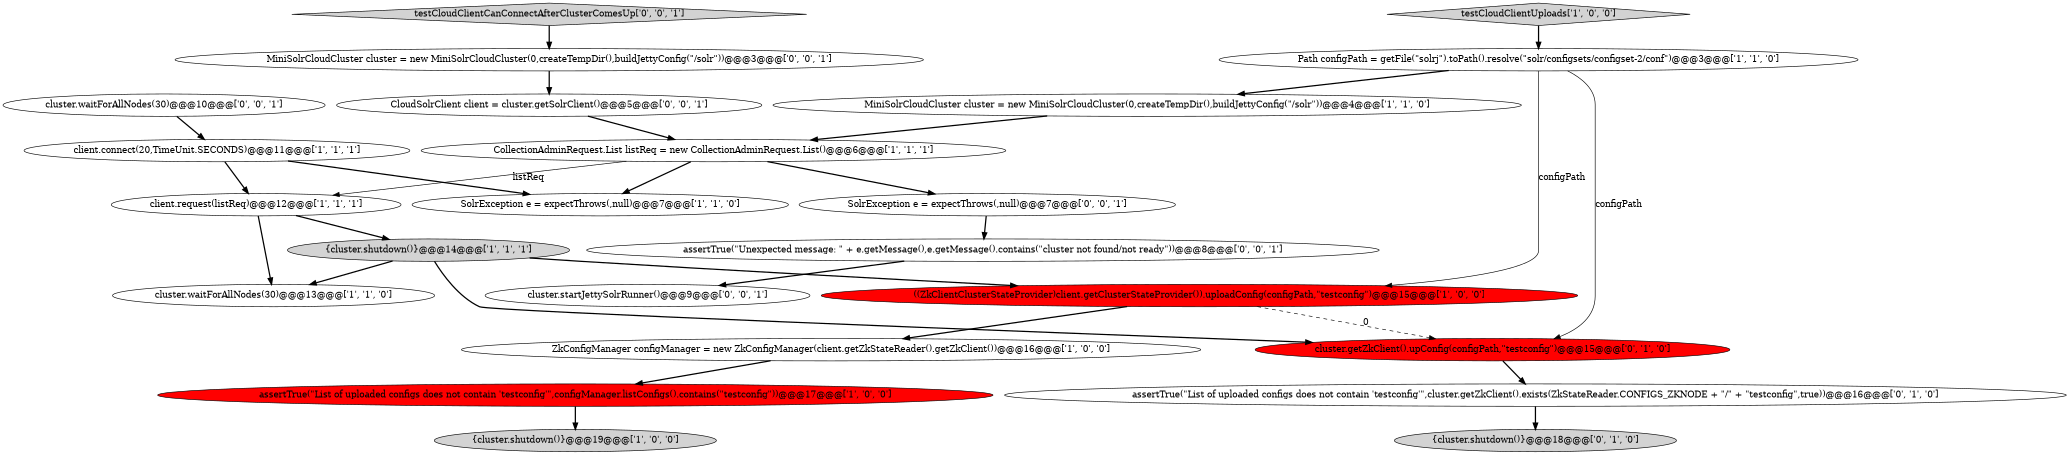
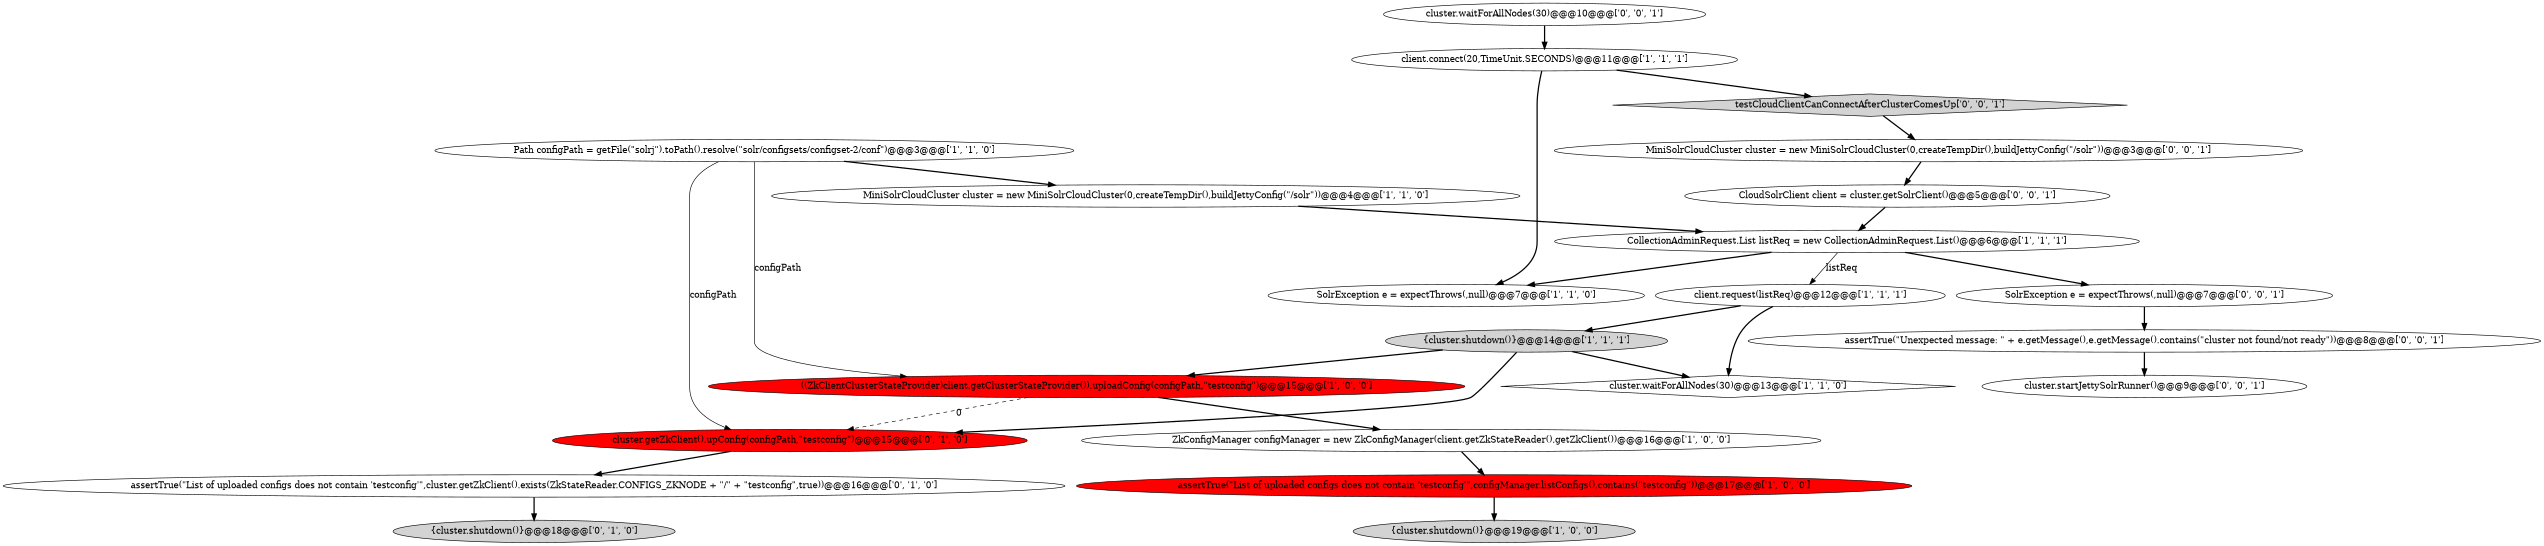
(1539, 14) -> none
(235, 175) -> (1711, 83)
(274, 296) -> (1728, 386)
